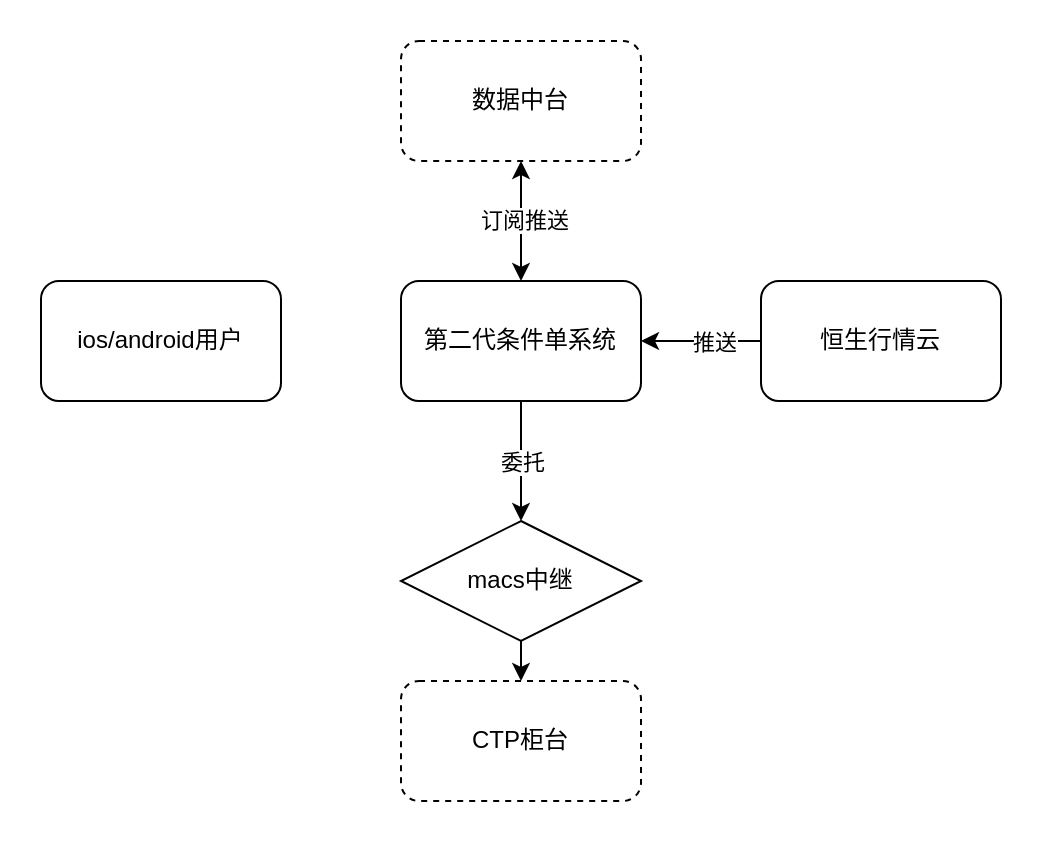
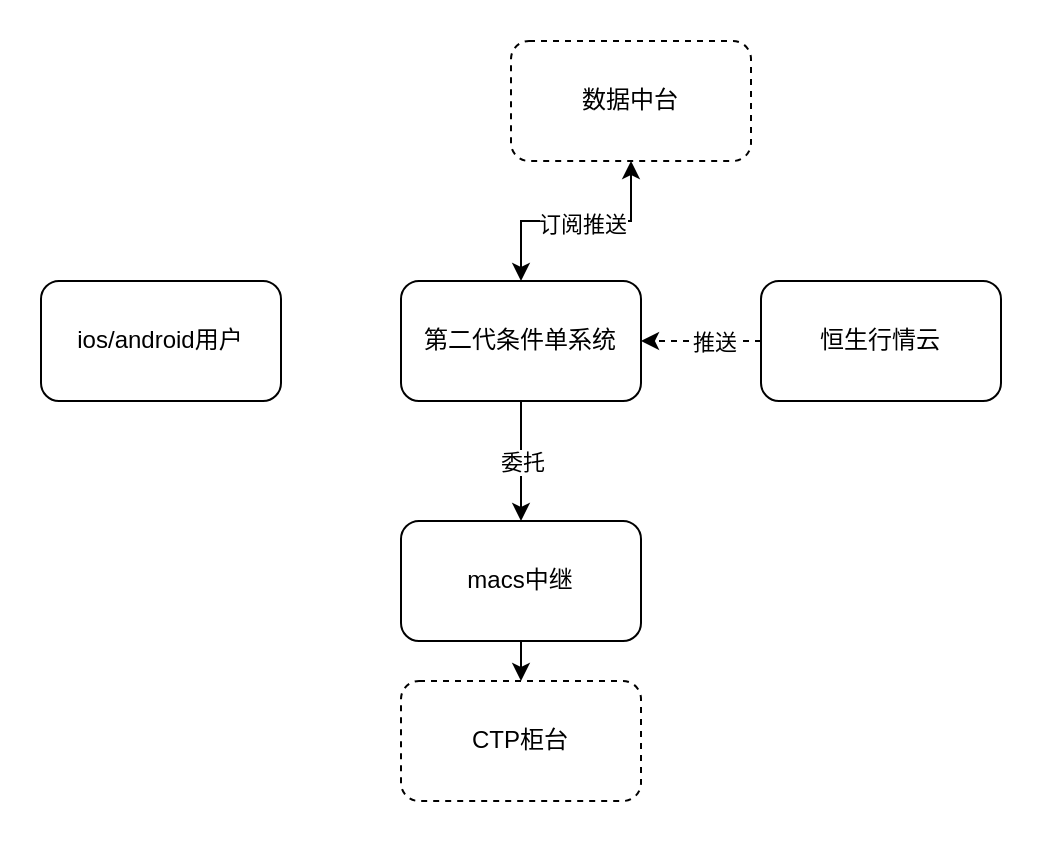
(521, 101) -> (631, 101)
(675, 341) -> (675, 341)
(521, 581) -> (521, 581)
